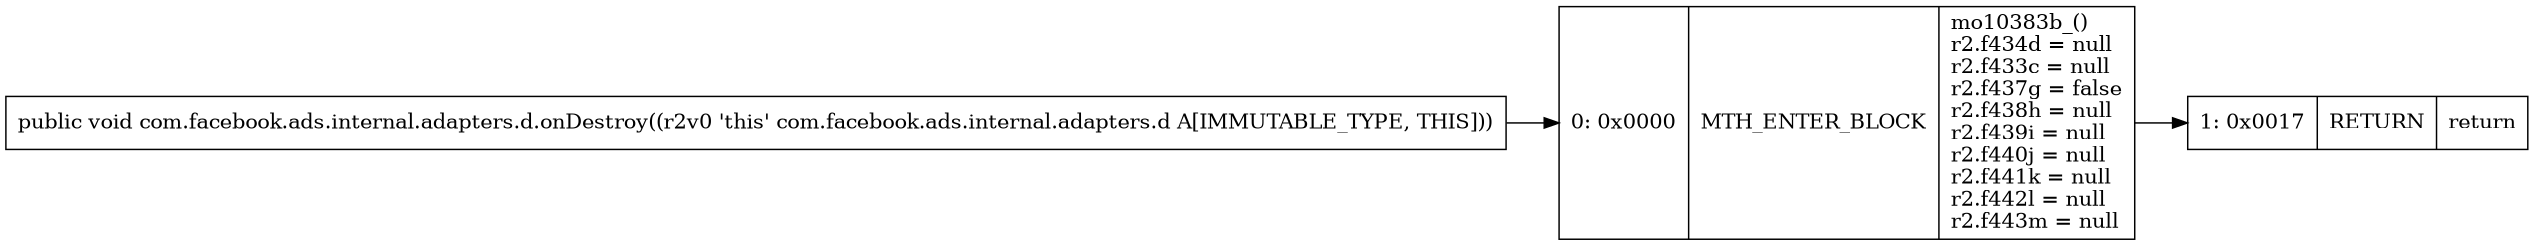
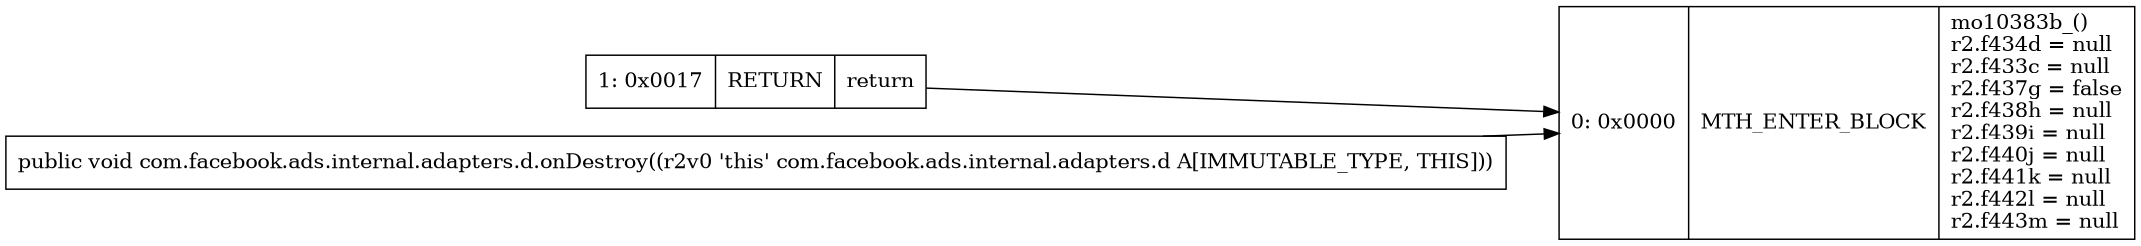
(2154, 123) -> (1235, 100)
